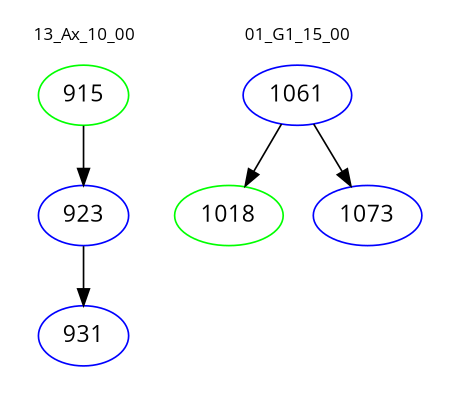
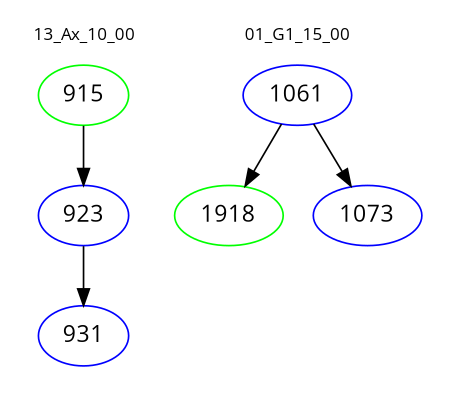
(229, 216) -> (229, 216)
